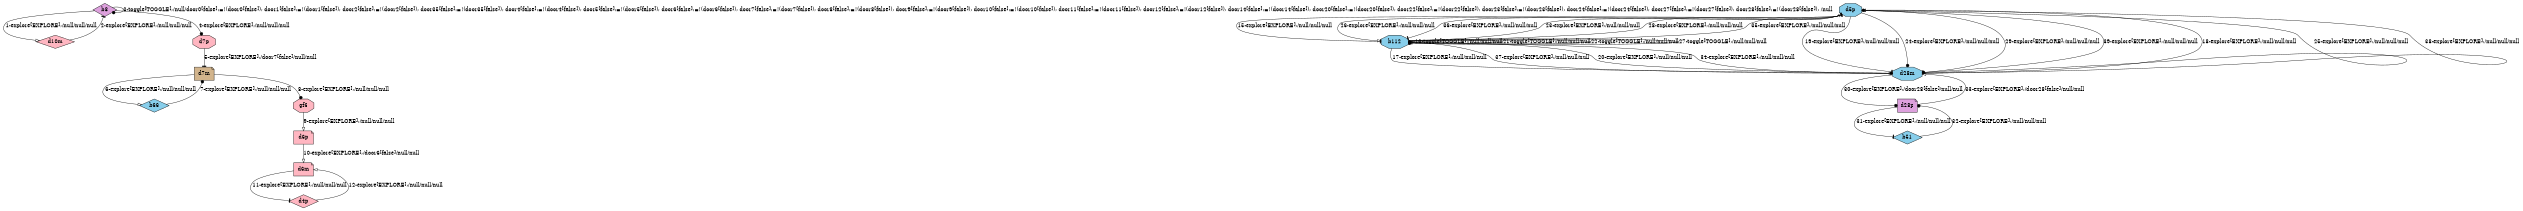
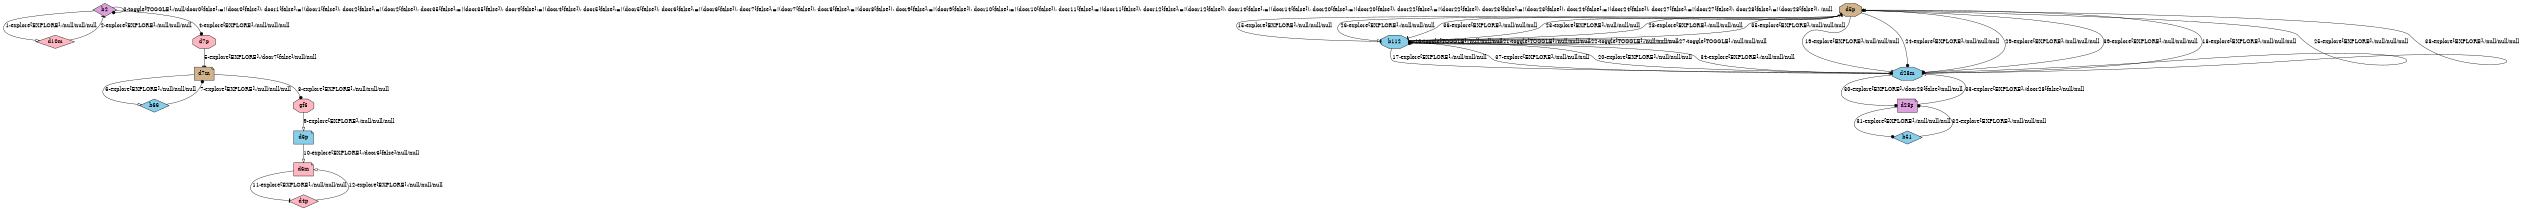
(105, 10) -> (105, 10)
(1851, 10) -> (1851, 10)
(1855, 121) -> (1856, 120)
(304, 138) -> (304, 138)
